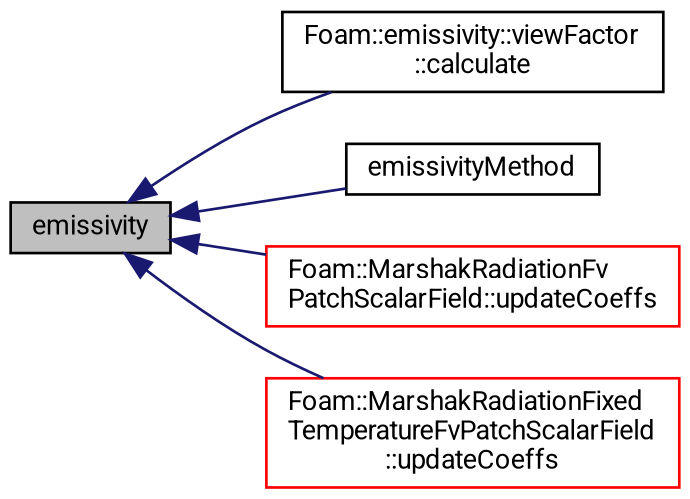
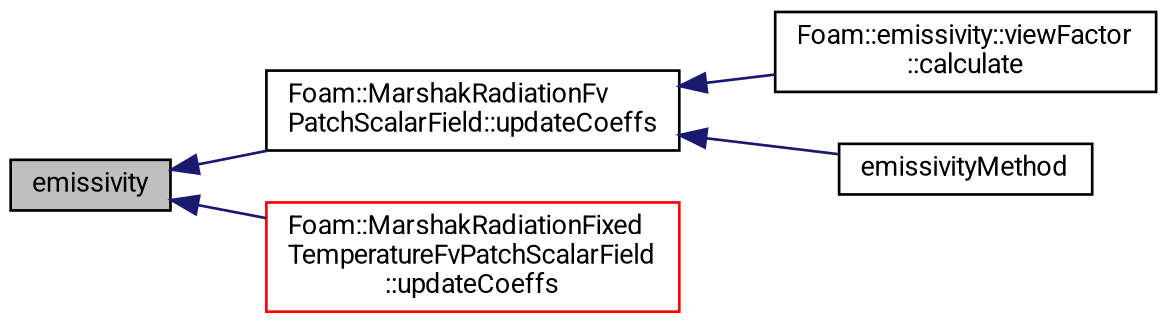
(238, 133) -> (740, 79)
(272, 200) -> (772, 146)
(473, 286) -> (473, 111)
